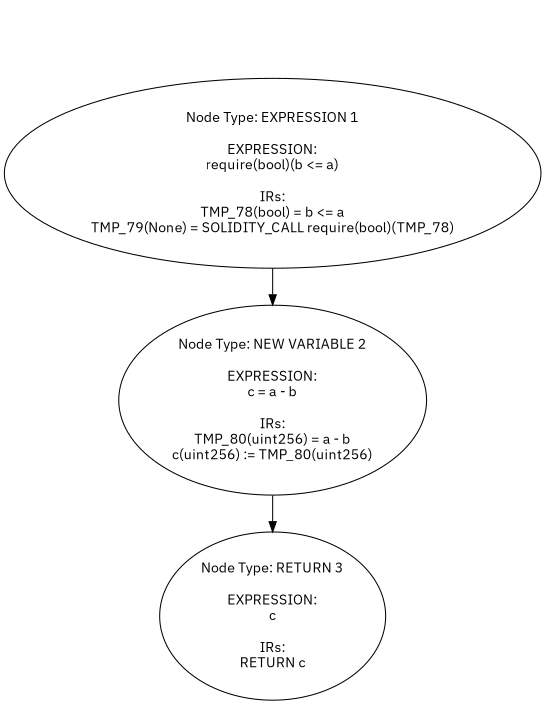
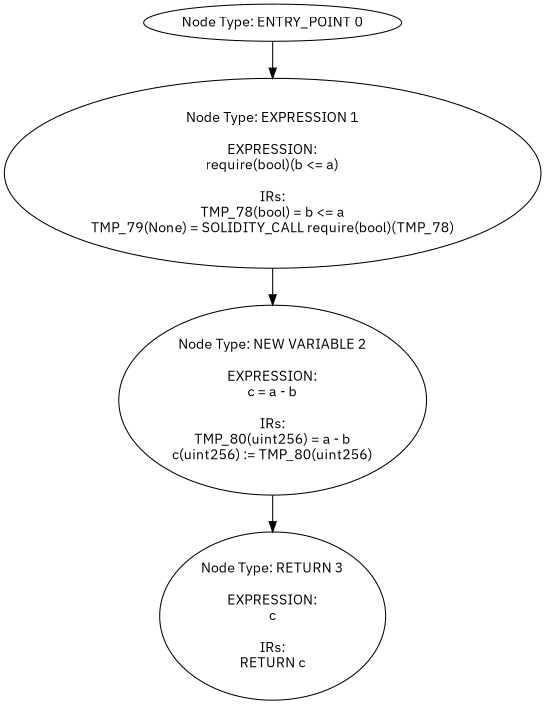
none -> (273, 23)
